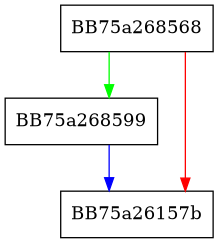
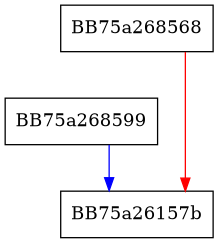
(109, 68) -> none
